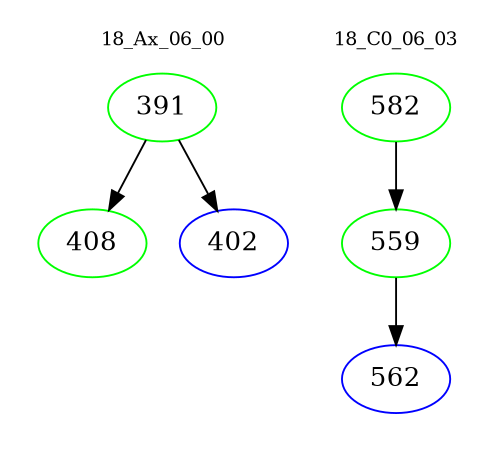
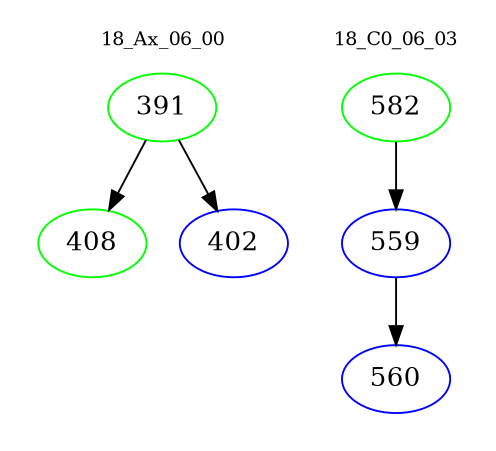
(396, 243) -> (396, 243)
(396, 379) -> (396, 379)
